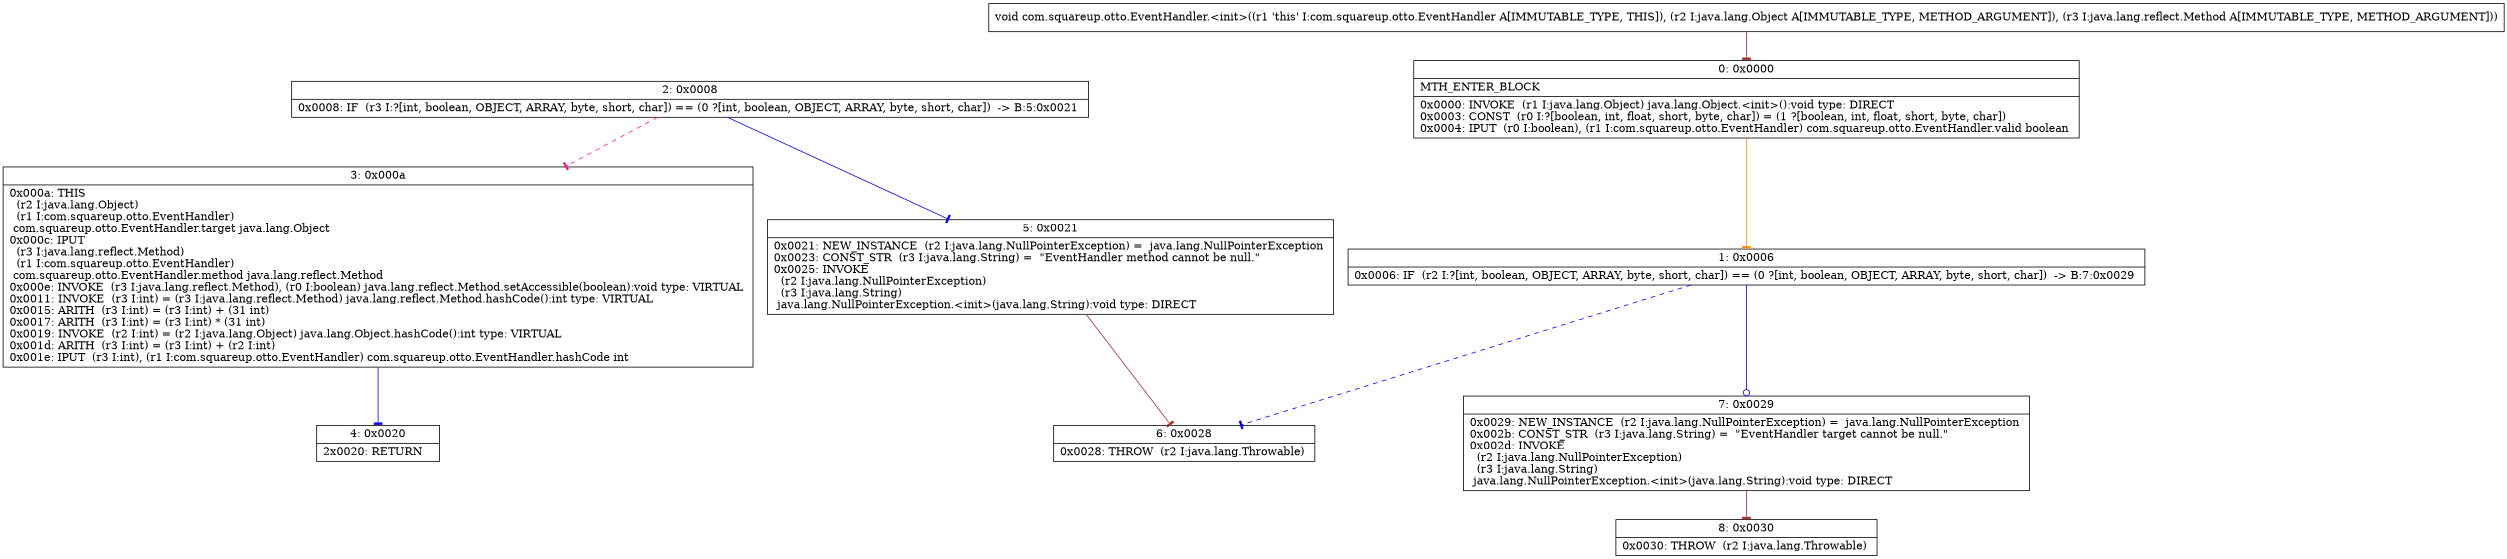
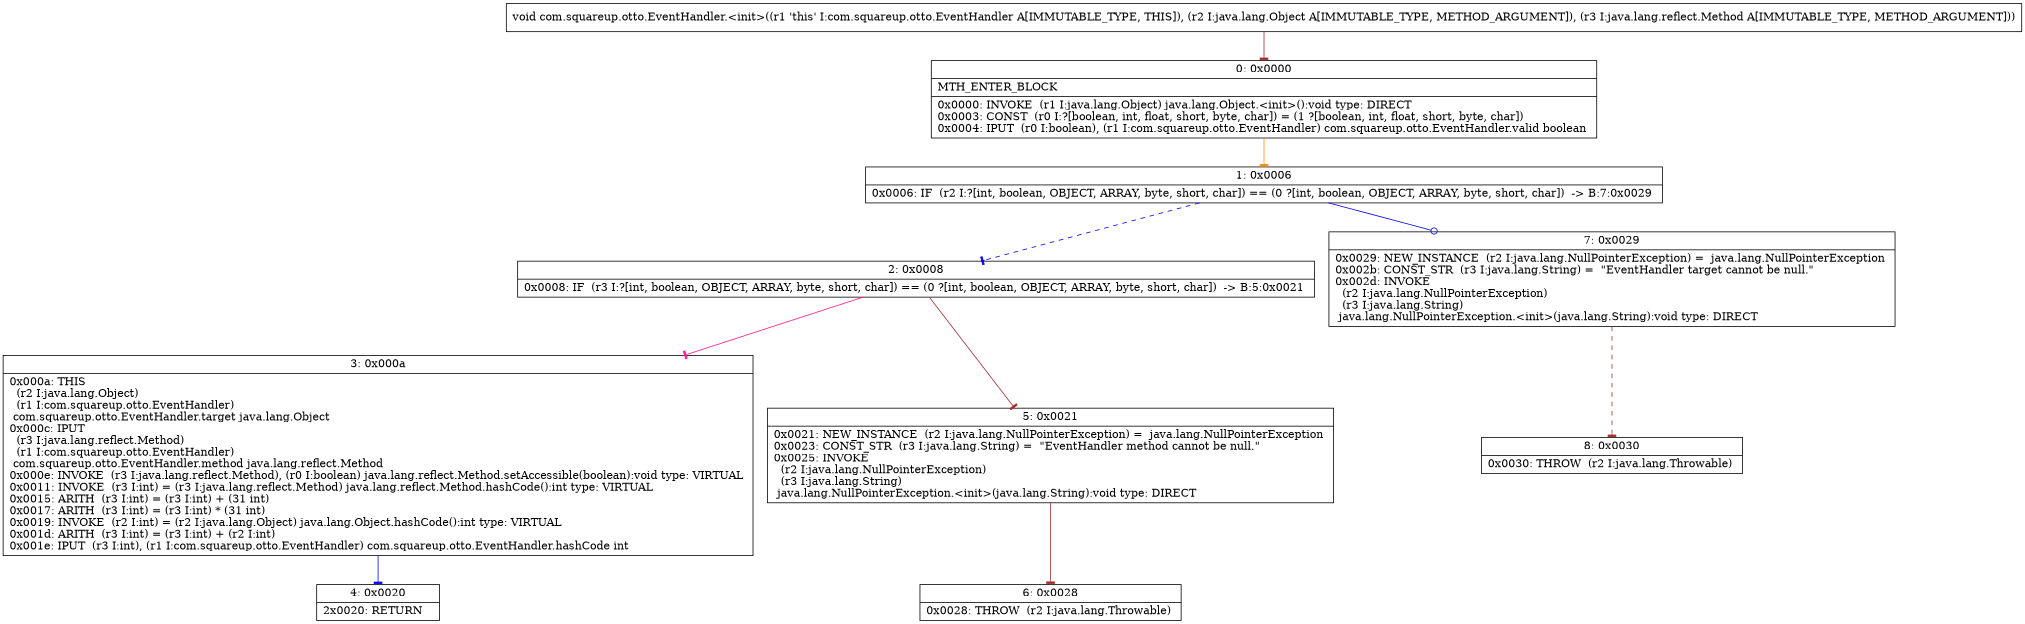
(613, 141) -> (775, 326)
(837, 168) -> (971, 351)
(1467, 355) -> (1092, 231)
(1746, 503) -> (1612, 380)
